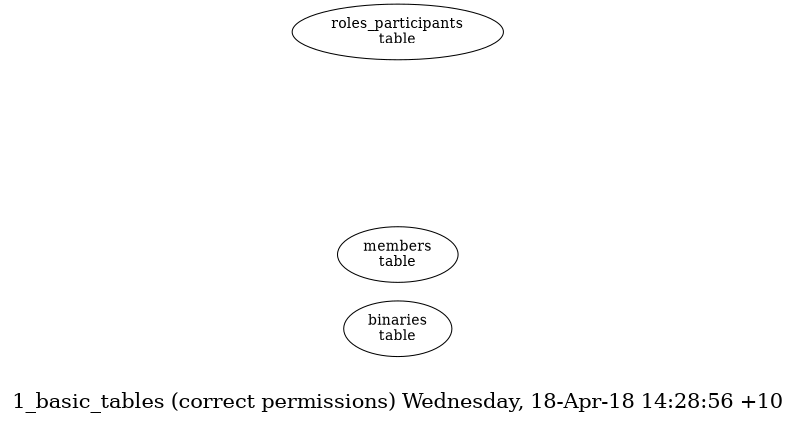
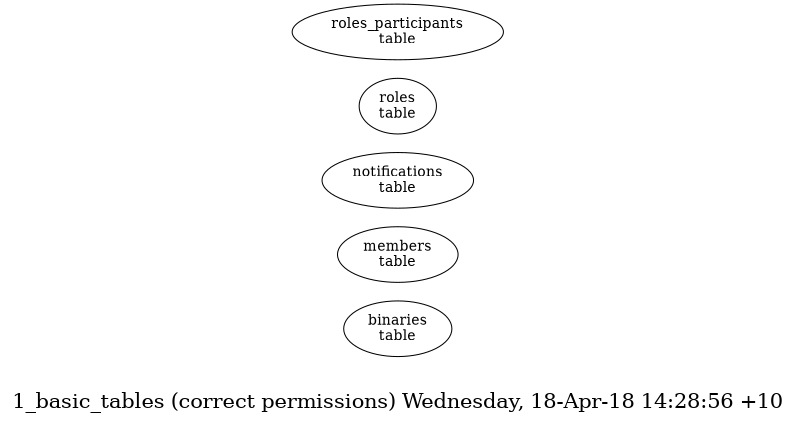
none -> (398, 106)
none -> (398, 180)
